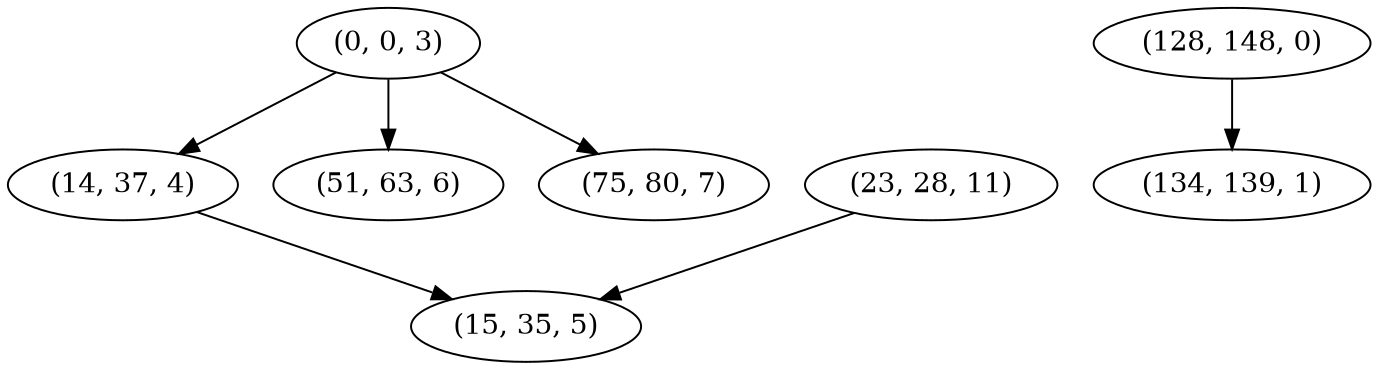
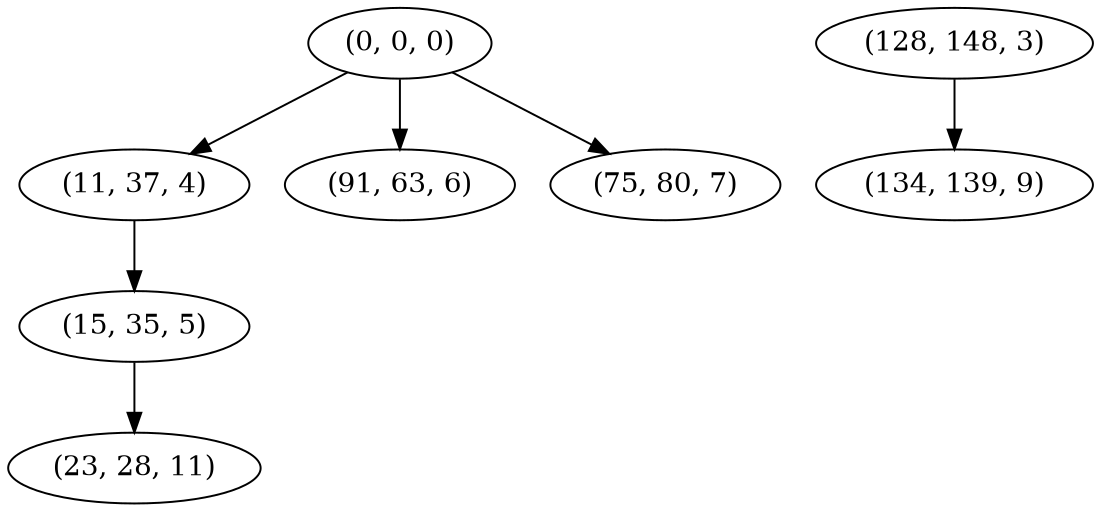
(388, 43) -> (400, 43)
(1232, 43) -> (955, 43)
(123, 185) -> (134, 185)
(388, 185) -> (400, 185)
(1232, 185) -> (955, 185)
(737, 253) -> (134, 388)
